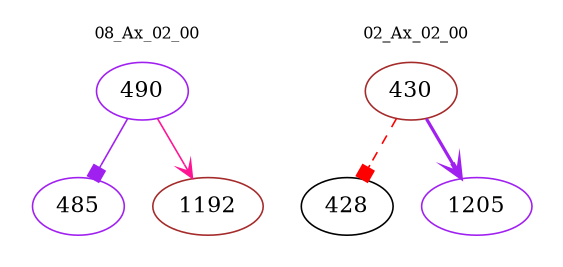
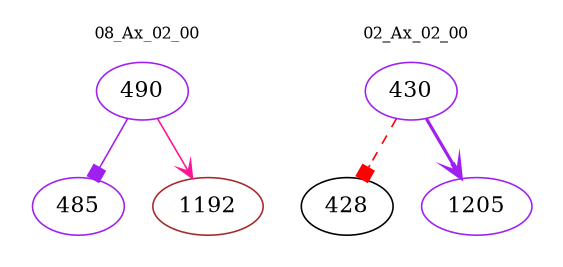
(411, 91) -> (411, 91)
